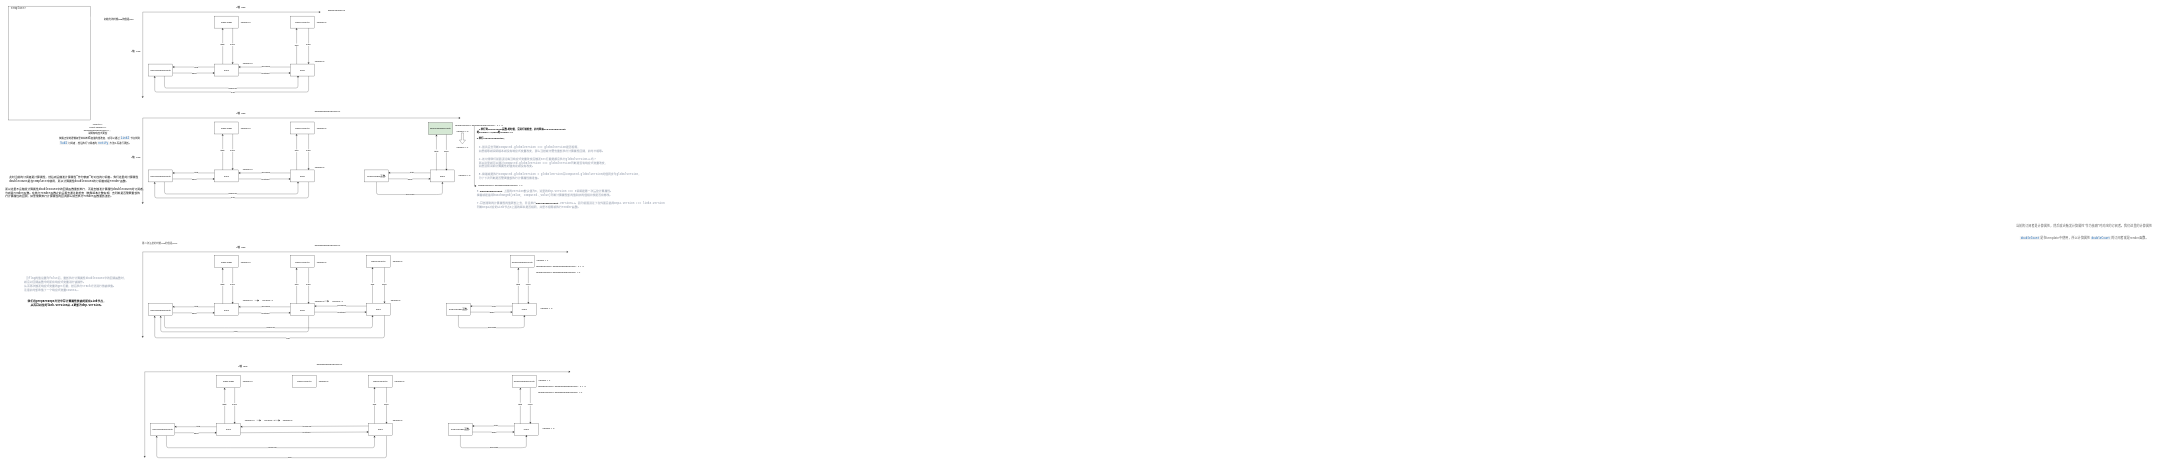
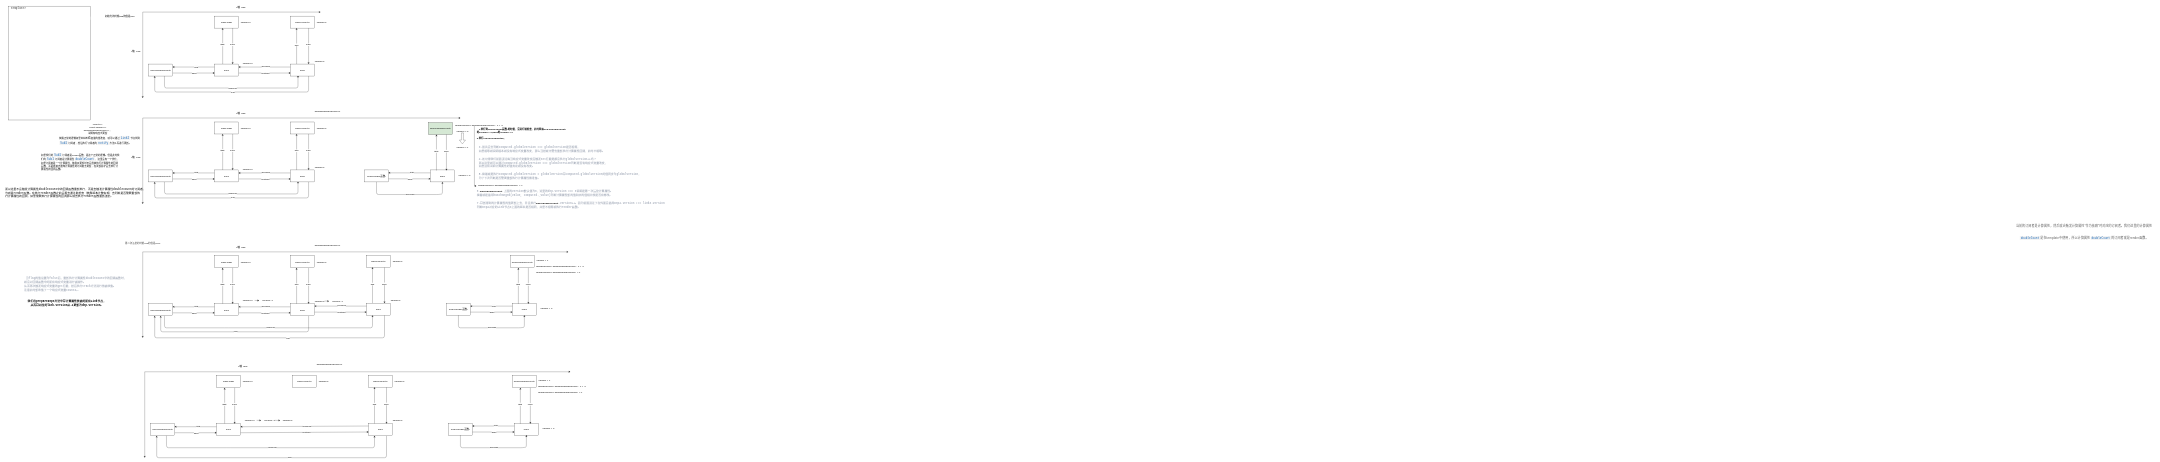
(336, 10) -> none
(118, 19) -> (119, 16)
none -> (81, 162)
(73, 179) -> none
(159, 243) -> (142, 243)
